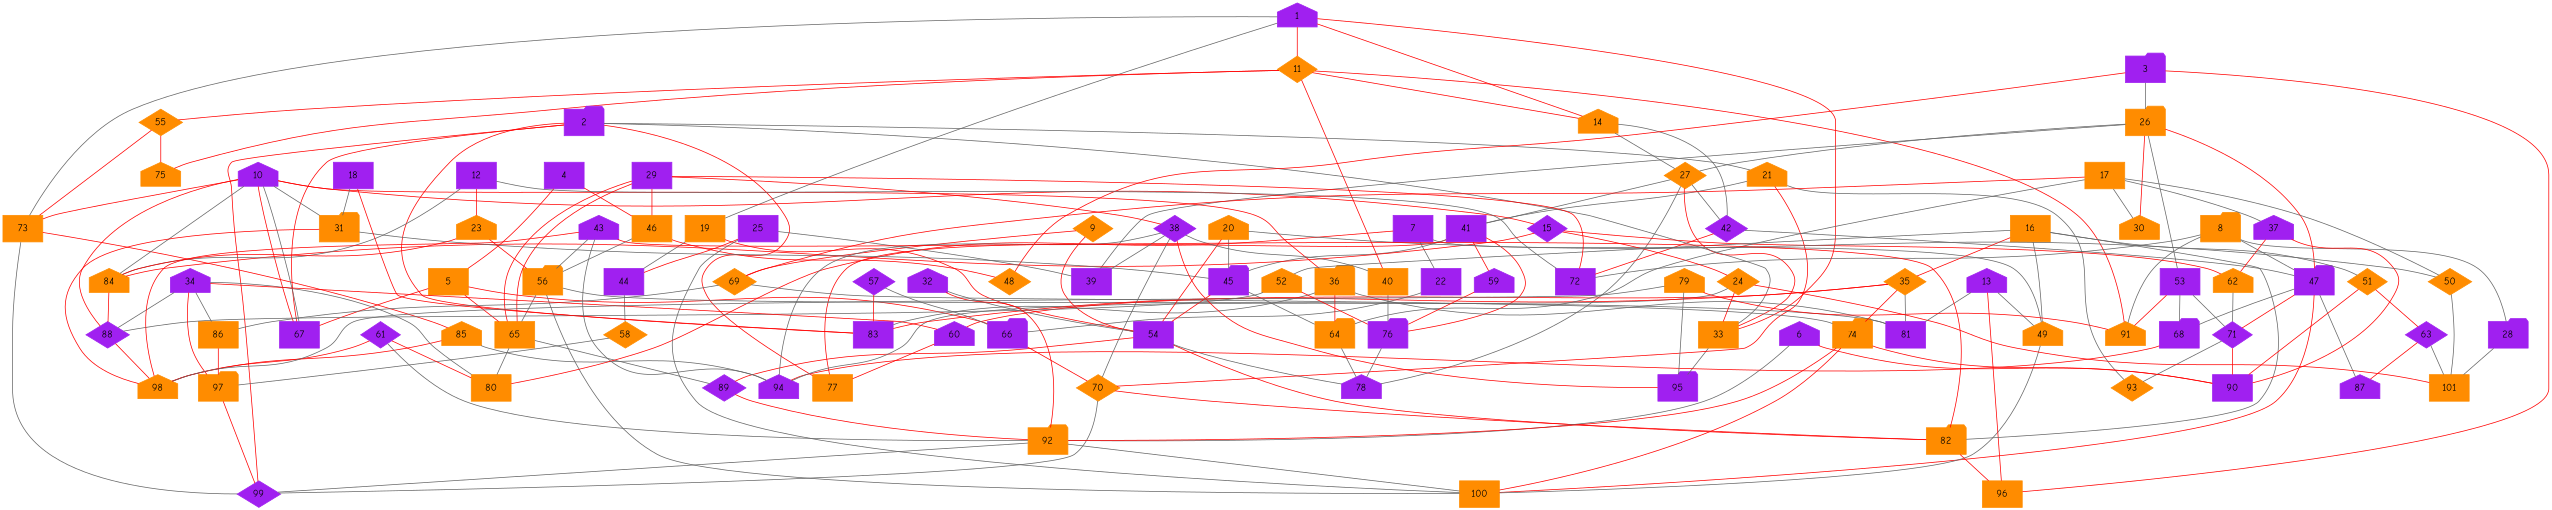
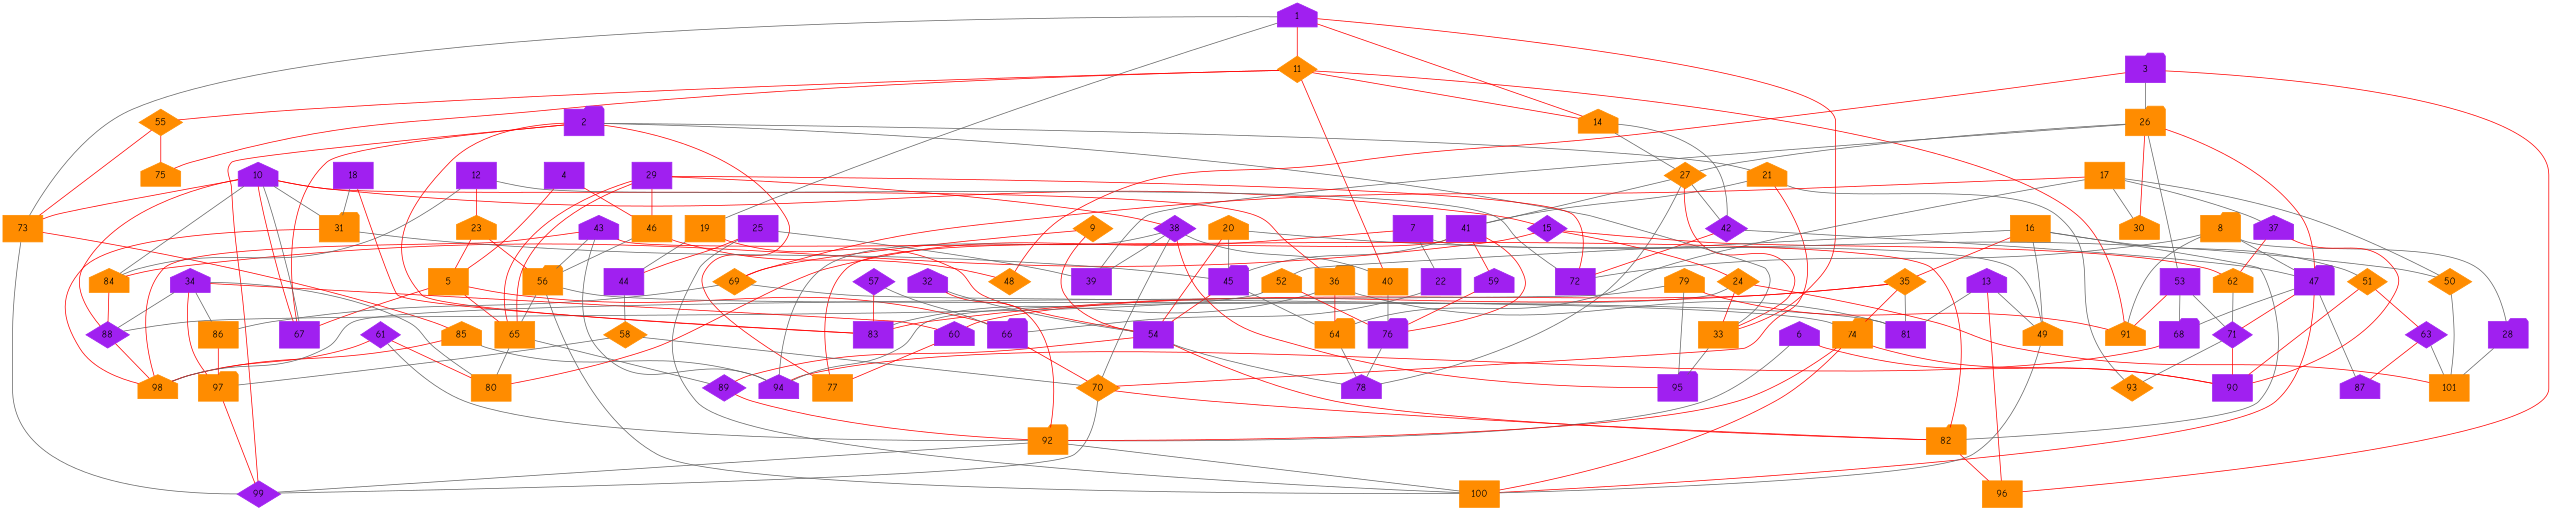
(357, 255) -> (463, 254)
none -> (905, 366)
